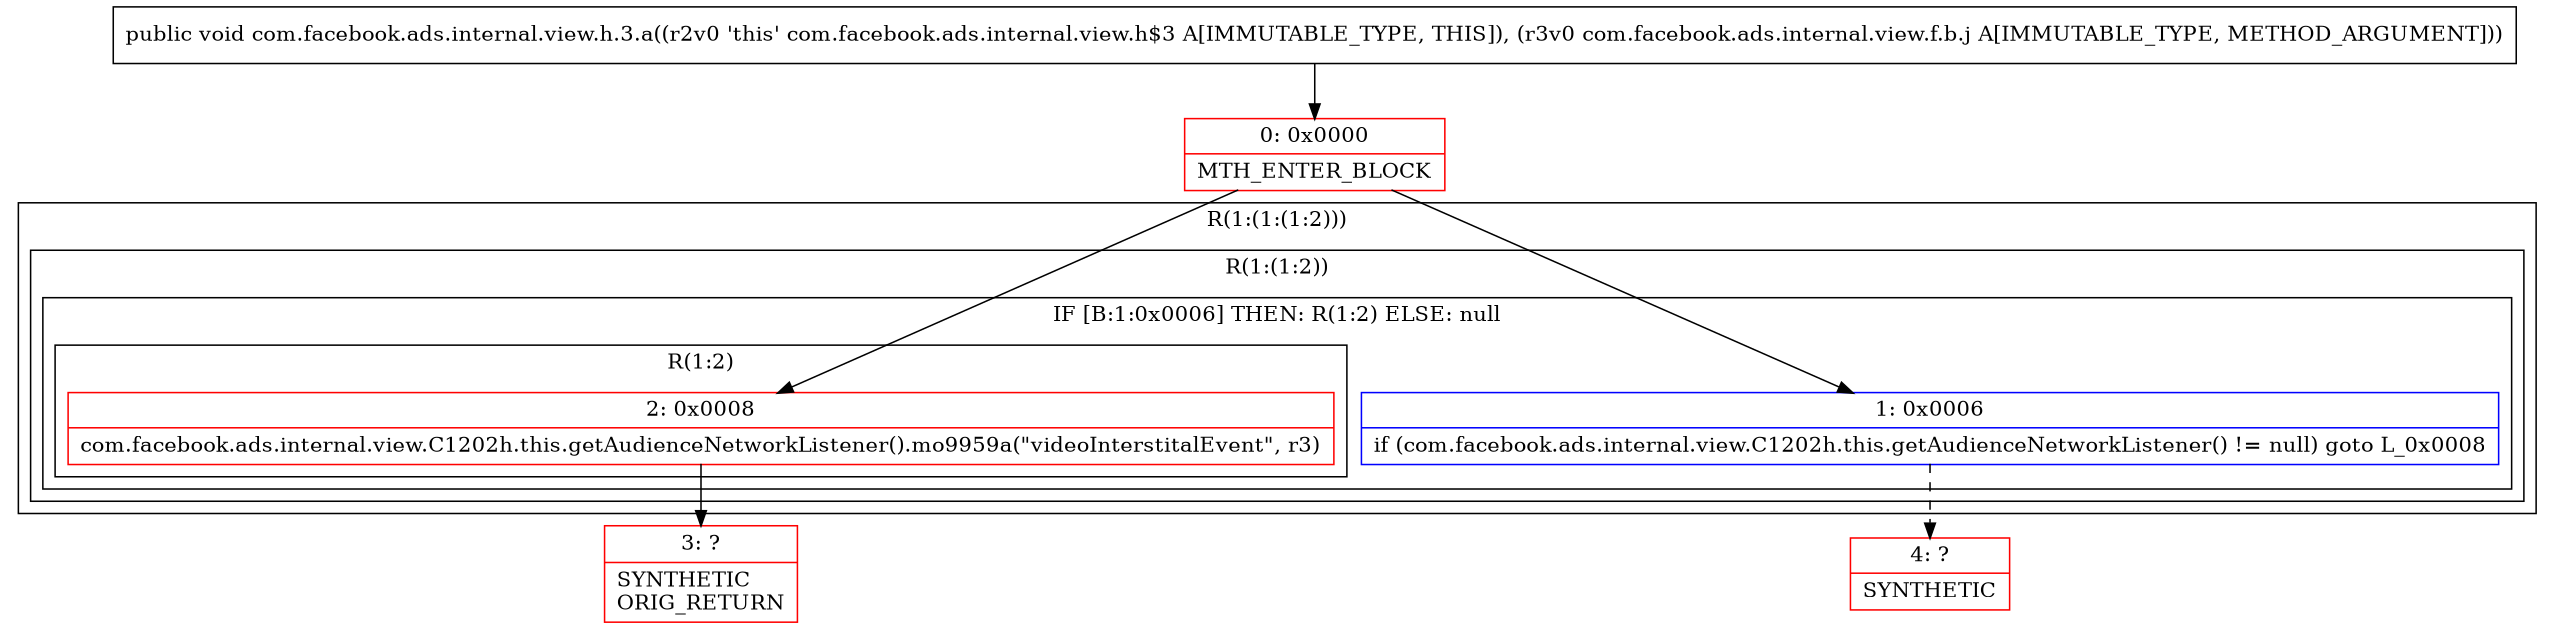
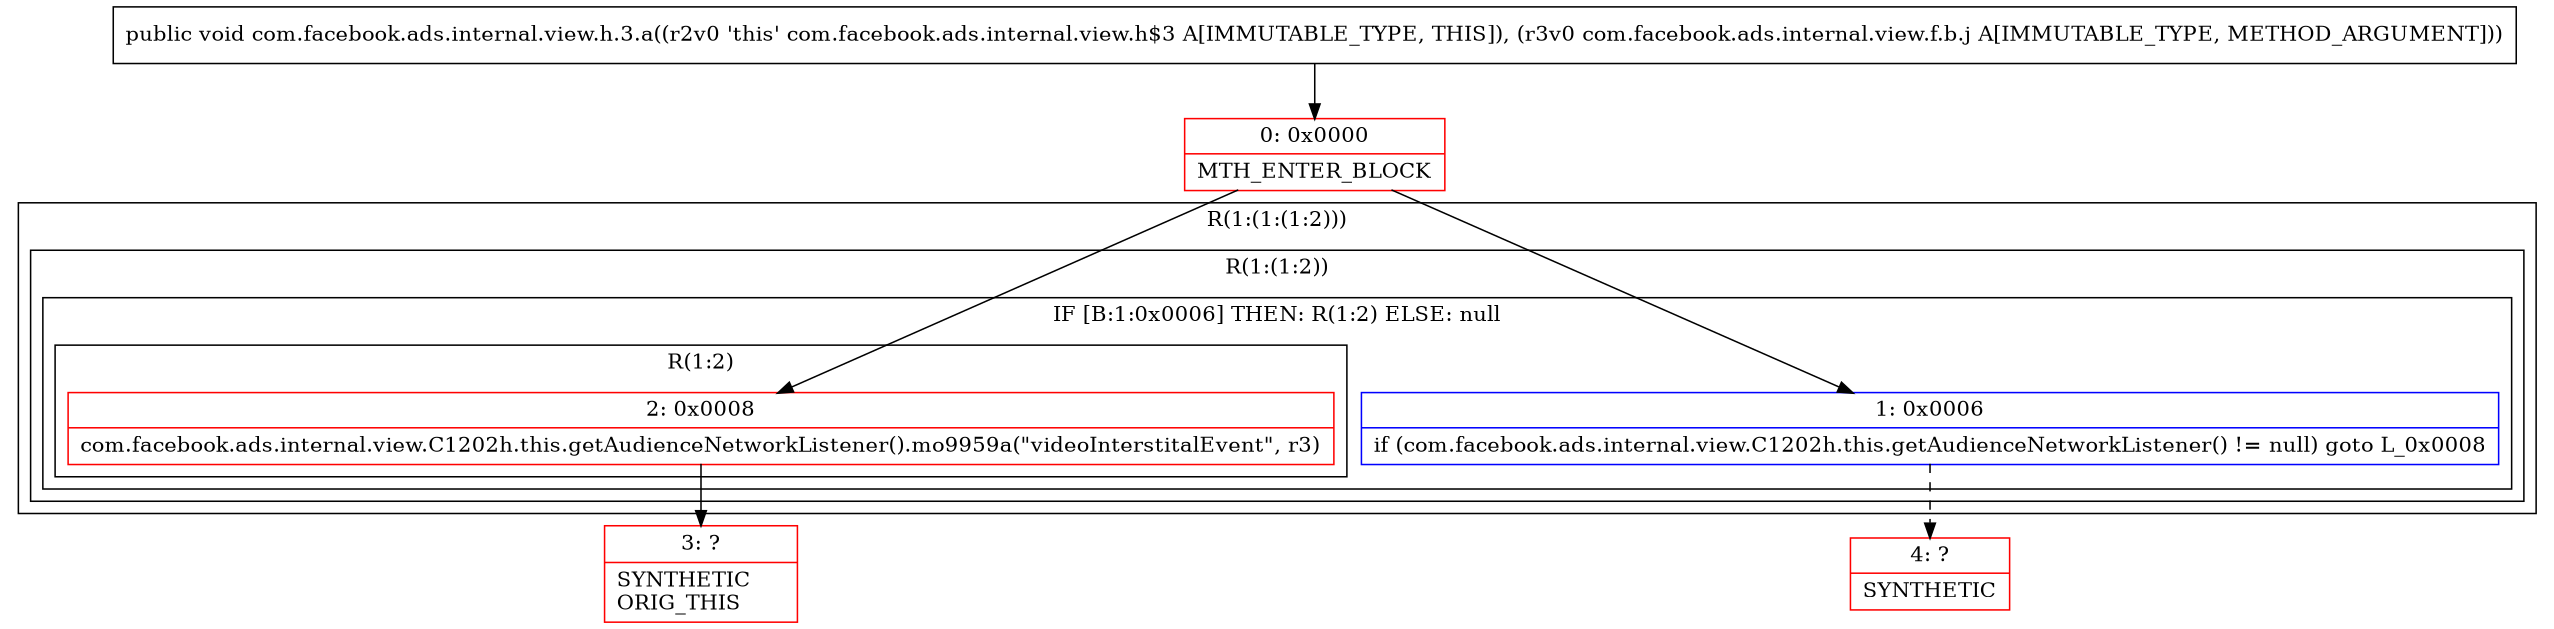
(701, 603) -> (680, 603)
